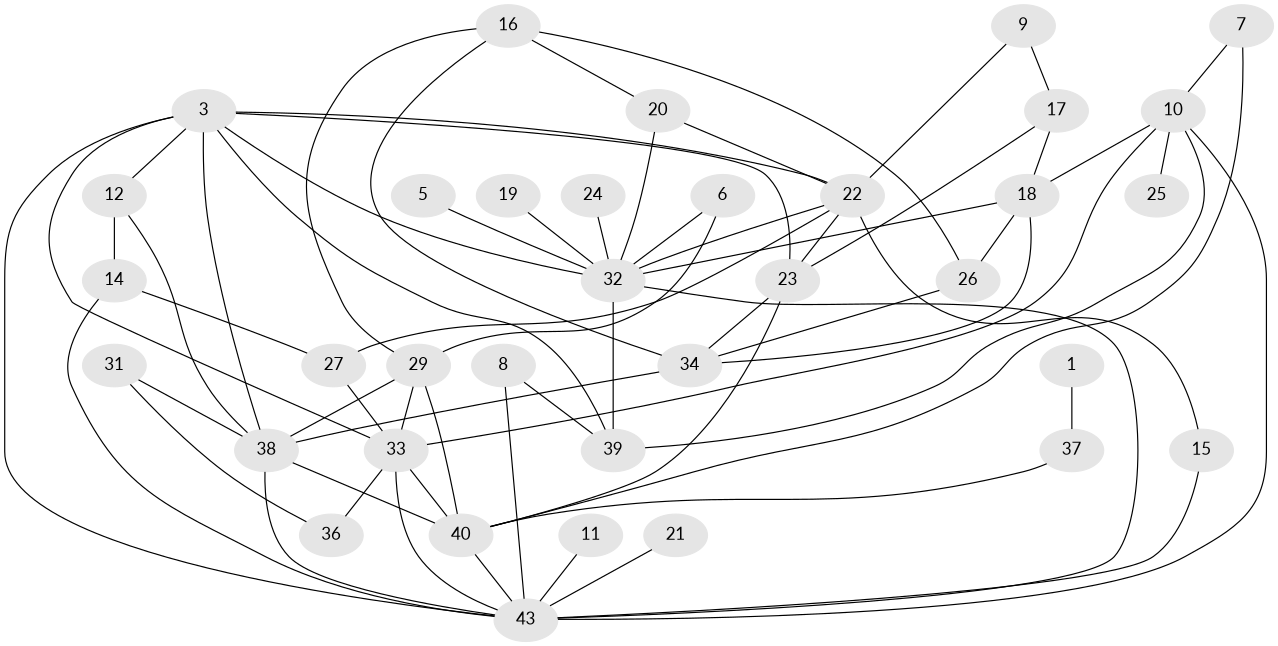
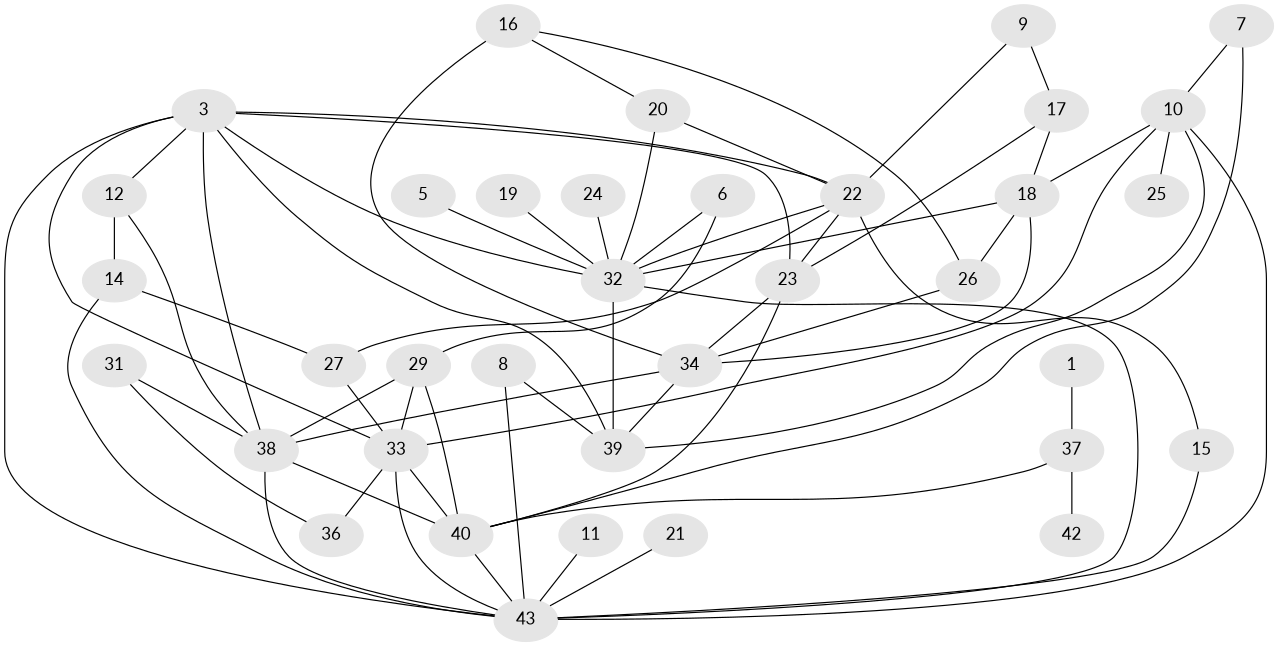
(311, 156) -> none
none -> (647, 413)
none -> (1072, 535)
